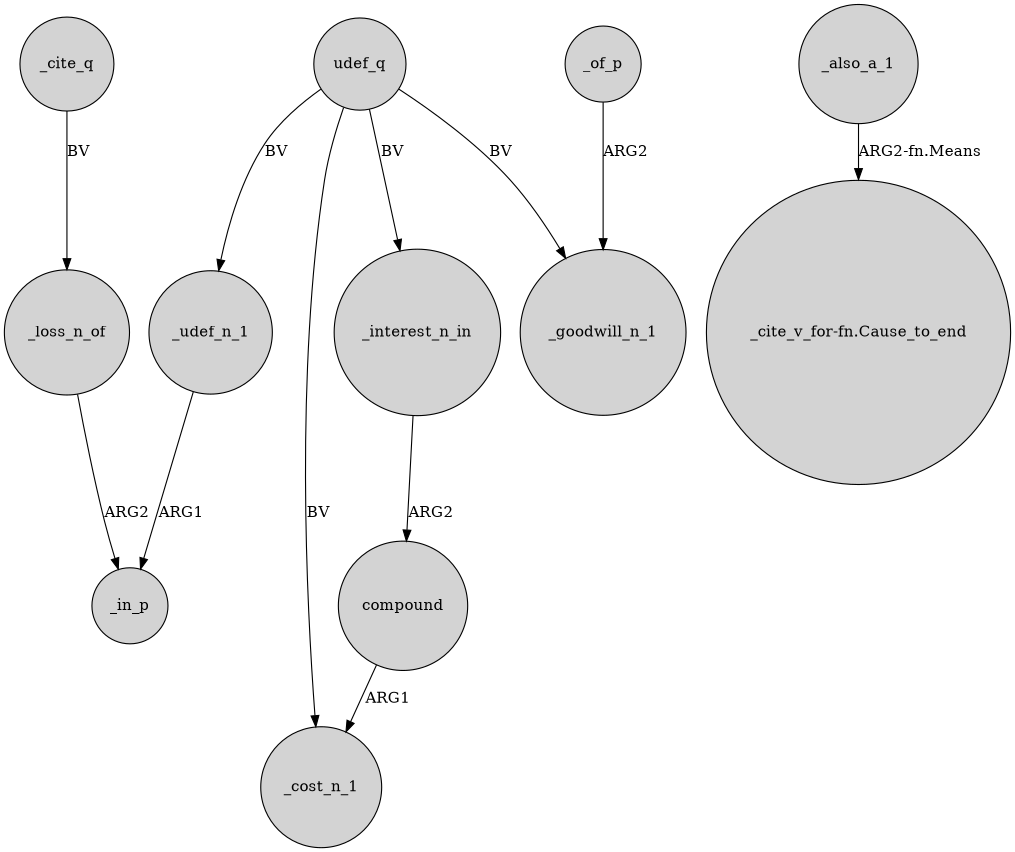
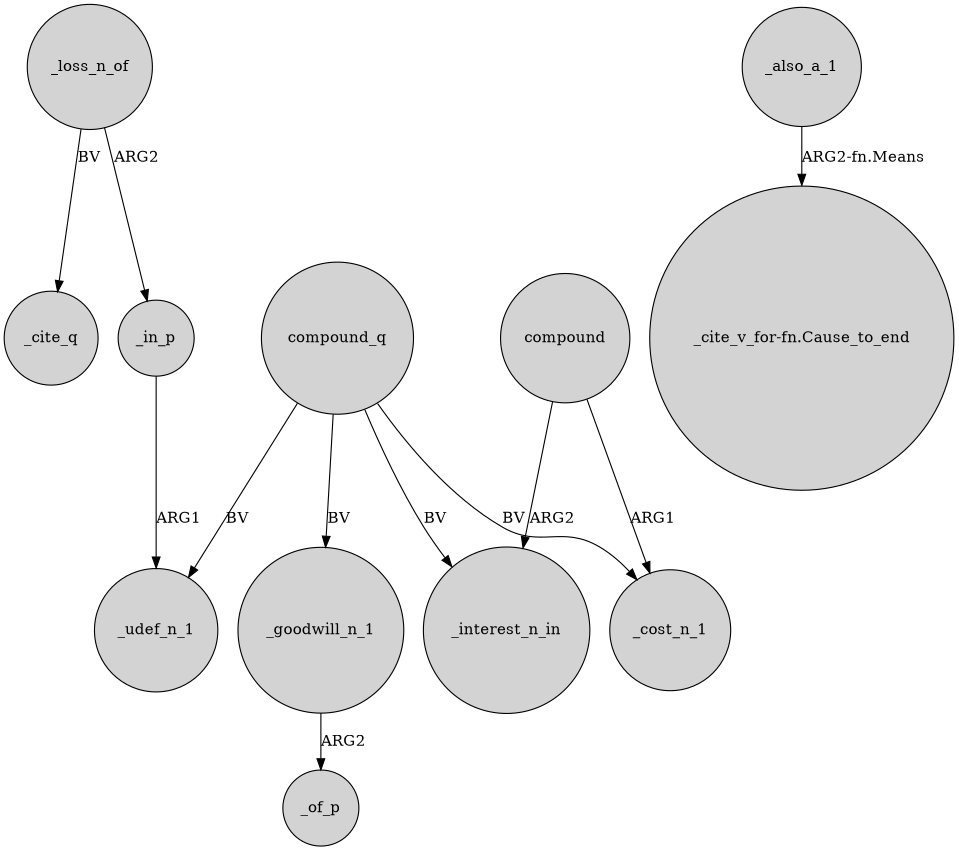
(360, 64) -> (337, 338)
(603, 170) -> (321, 736)
(67, 185) -> (70, 205)
(410, 473) -> (539, 469)
(169, 475) -> (156, 467)
